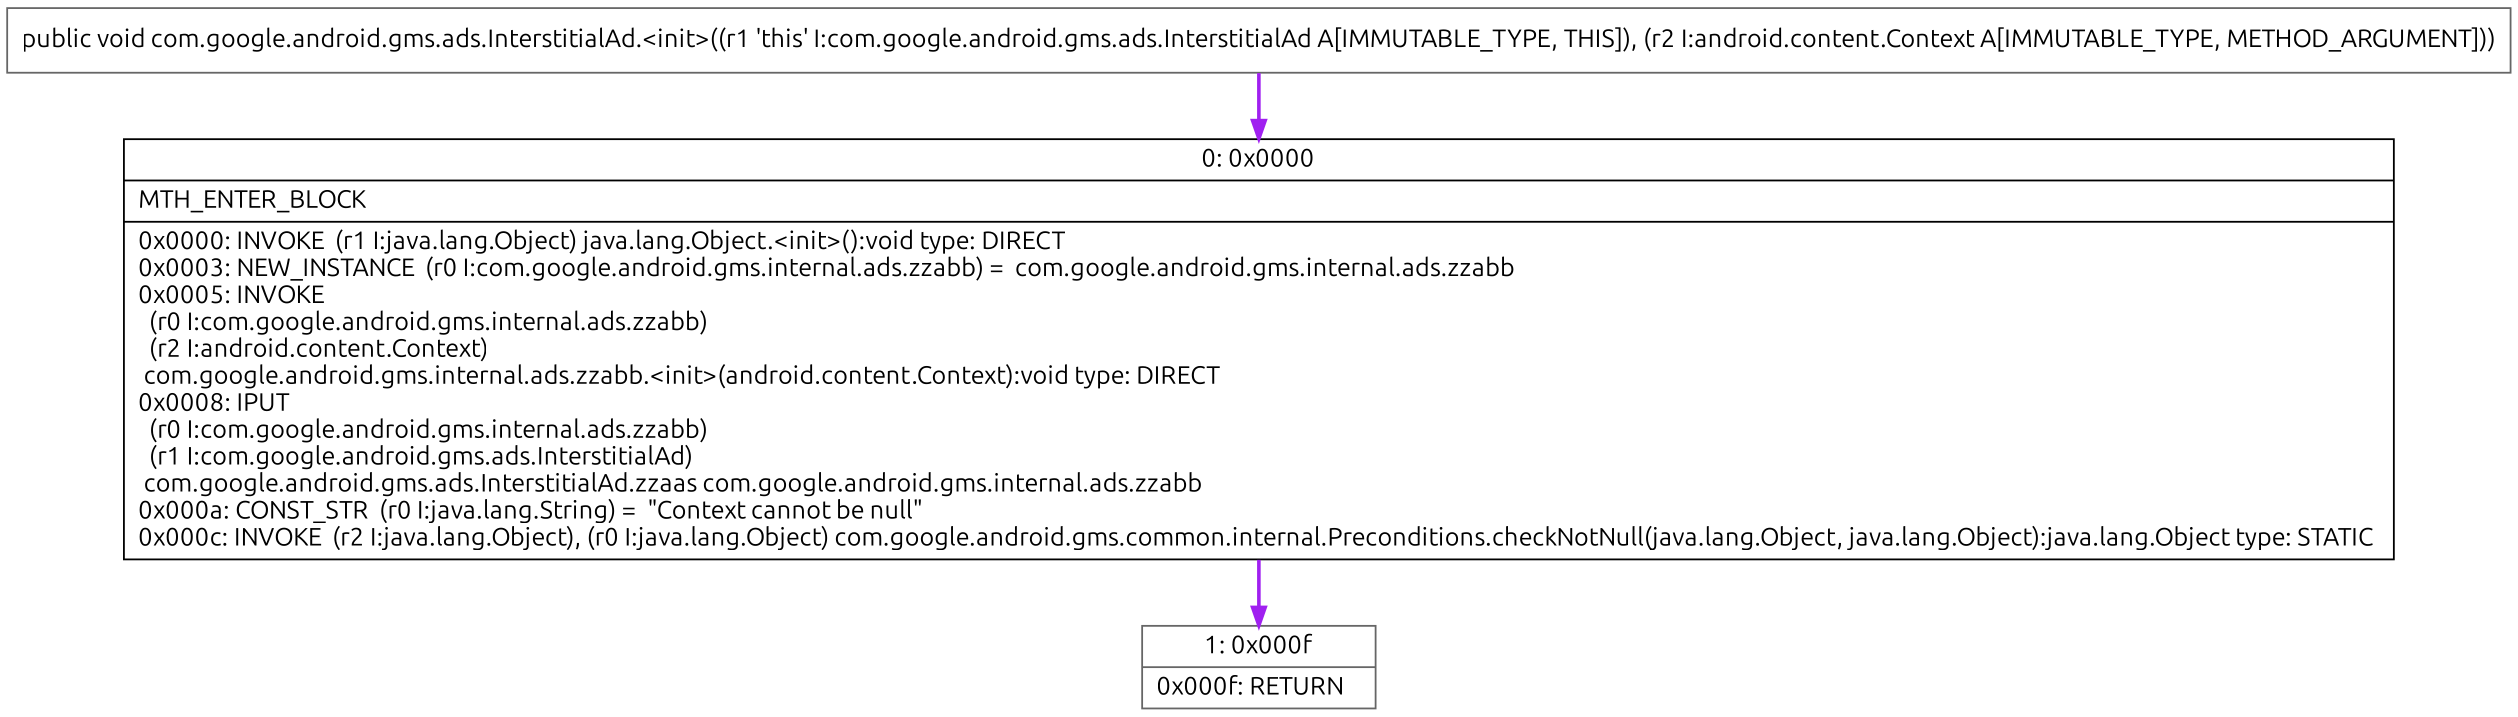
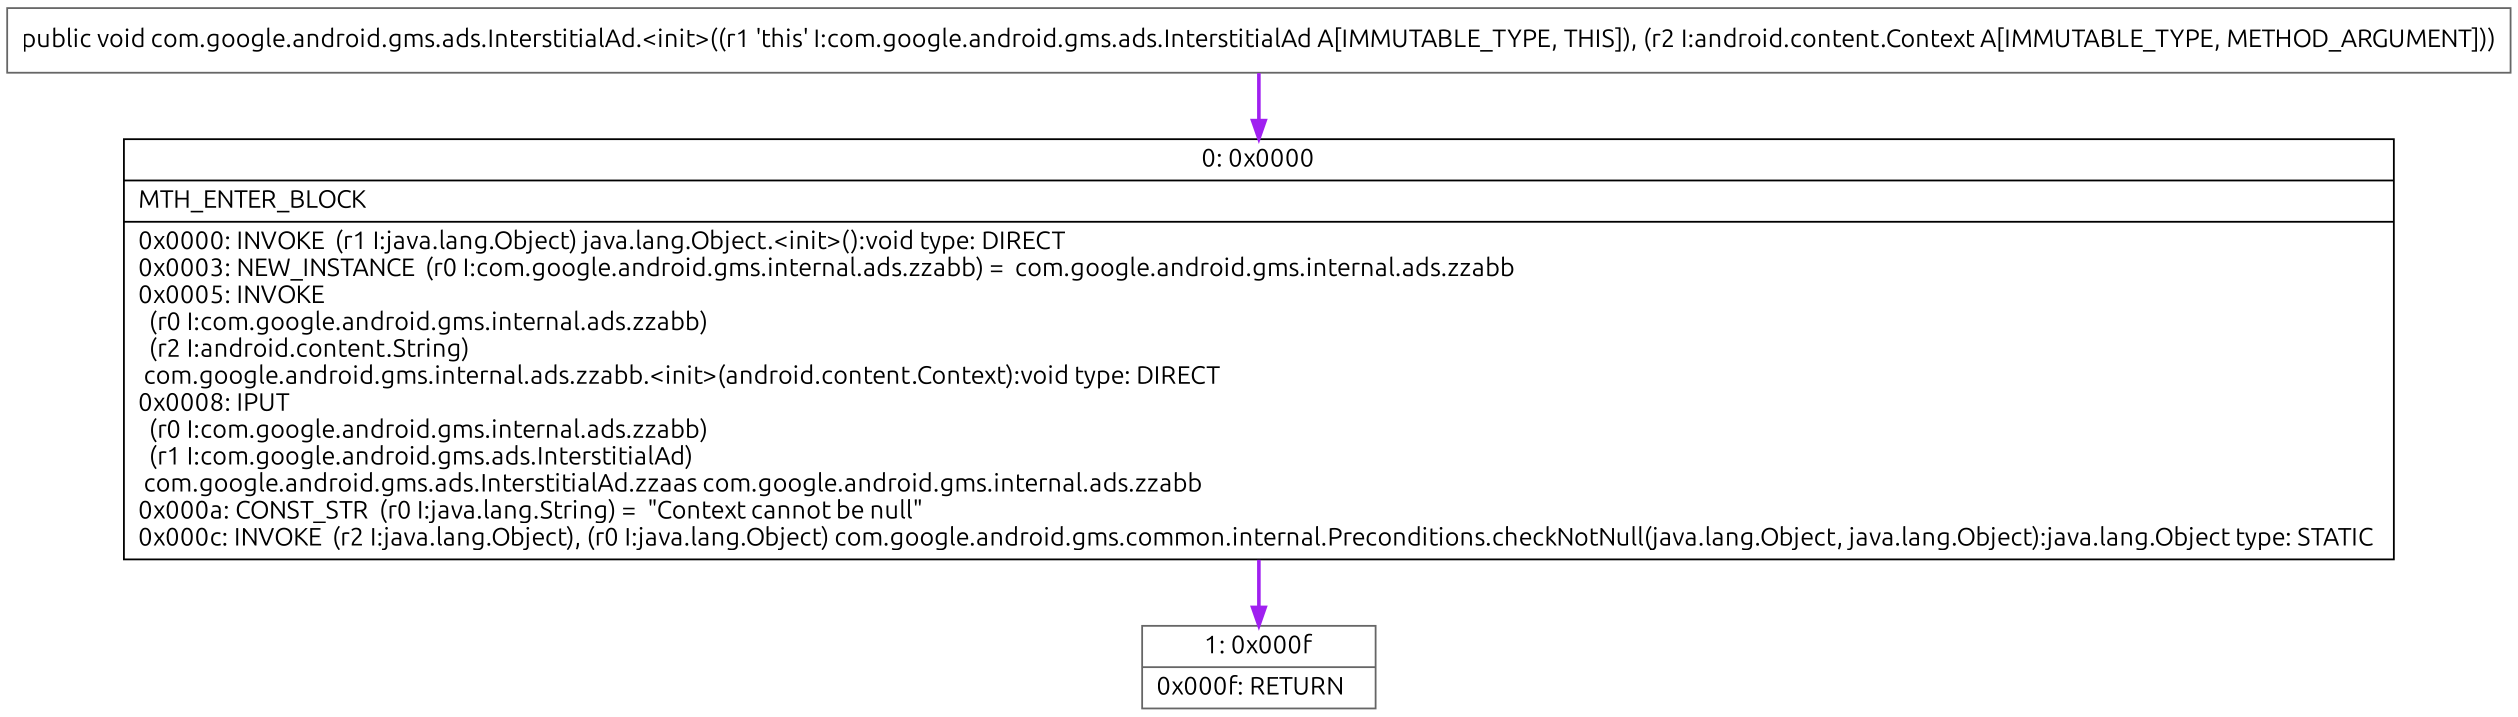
(314, 349) -> (304, 349)
